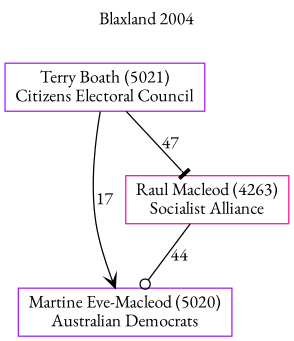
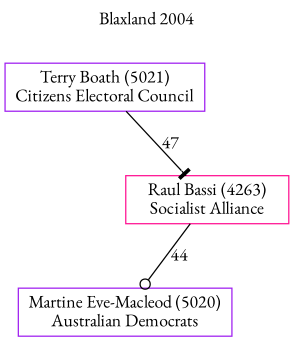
(93, 195) -> none
(207, 200) -> (207, 200)
